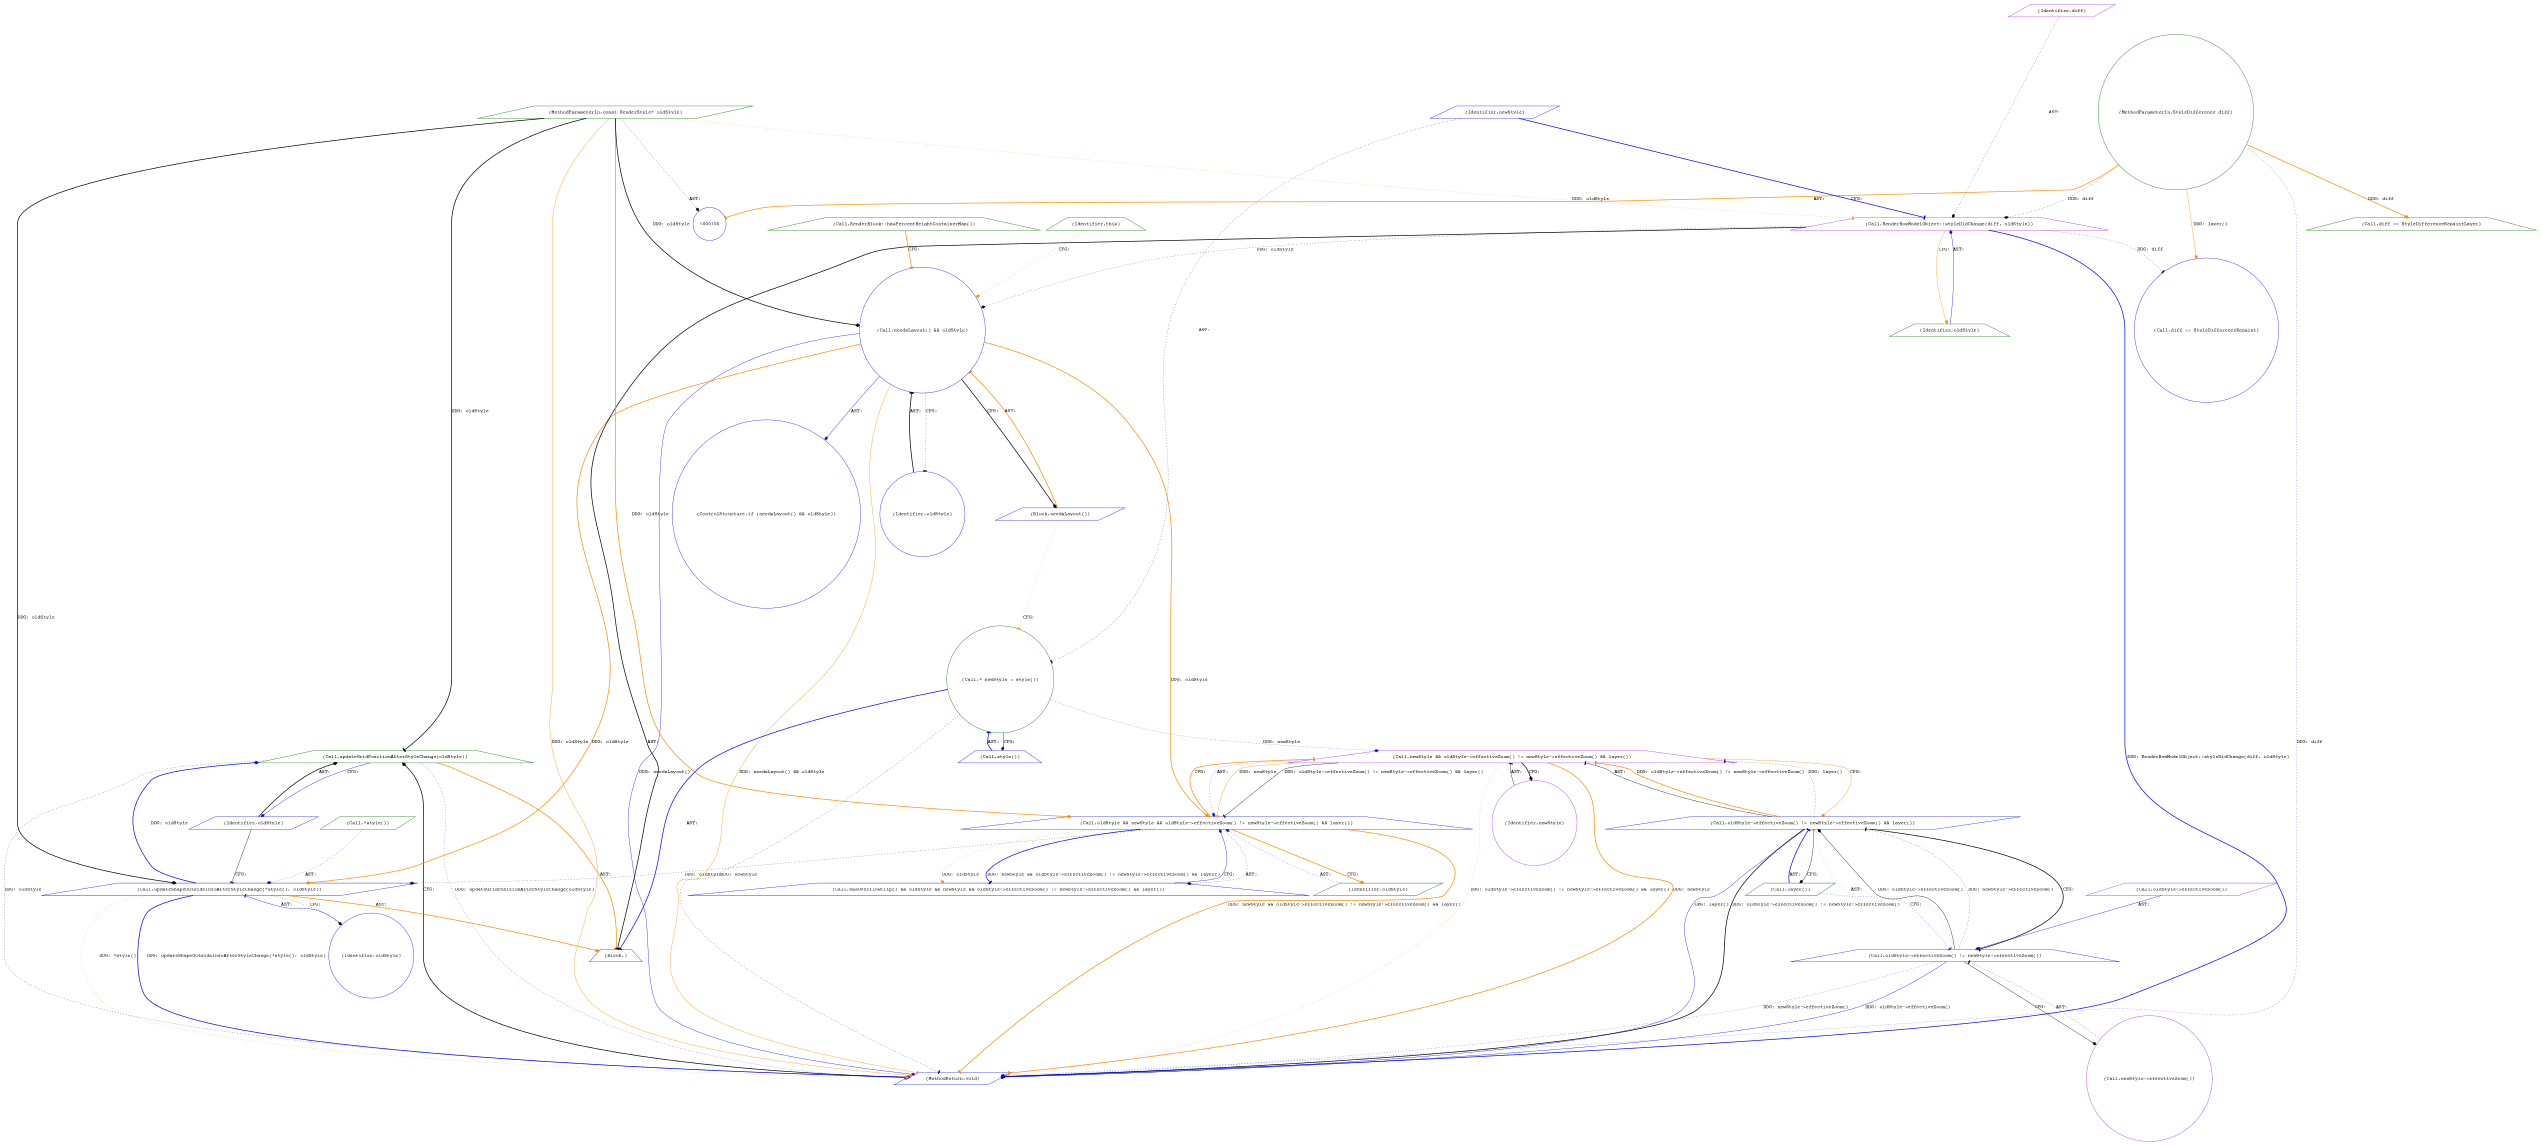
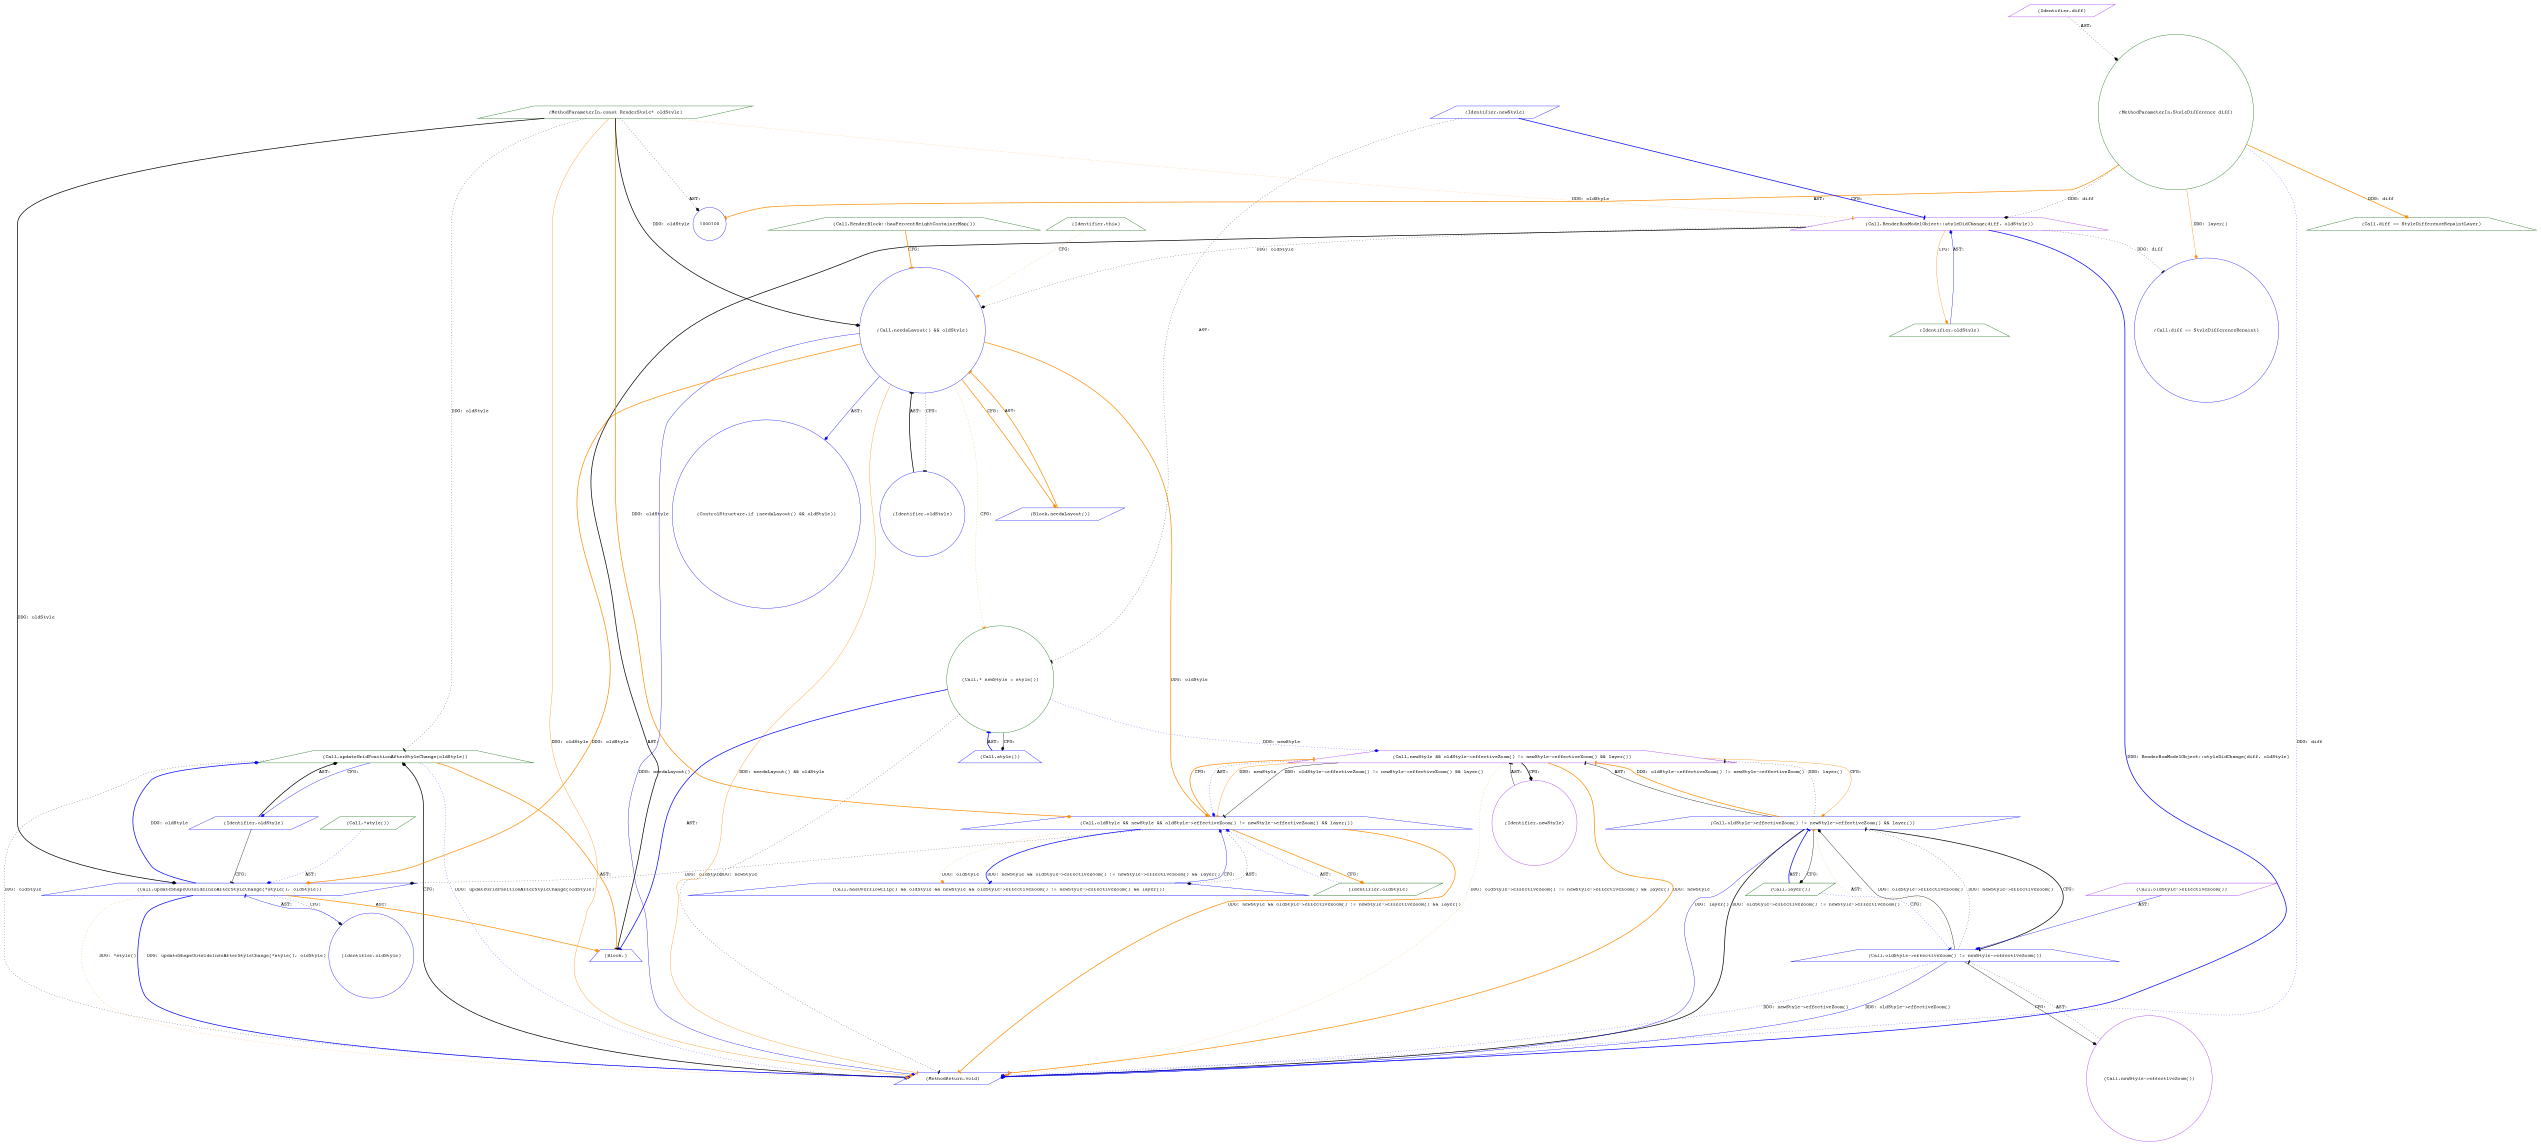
(2007, 115) -> (2092, 37)
(452, 403) -> (452, 403)
(1009, 441) -> (1009, 441)
(1039, 574) -> (977, 504)
